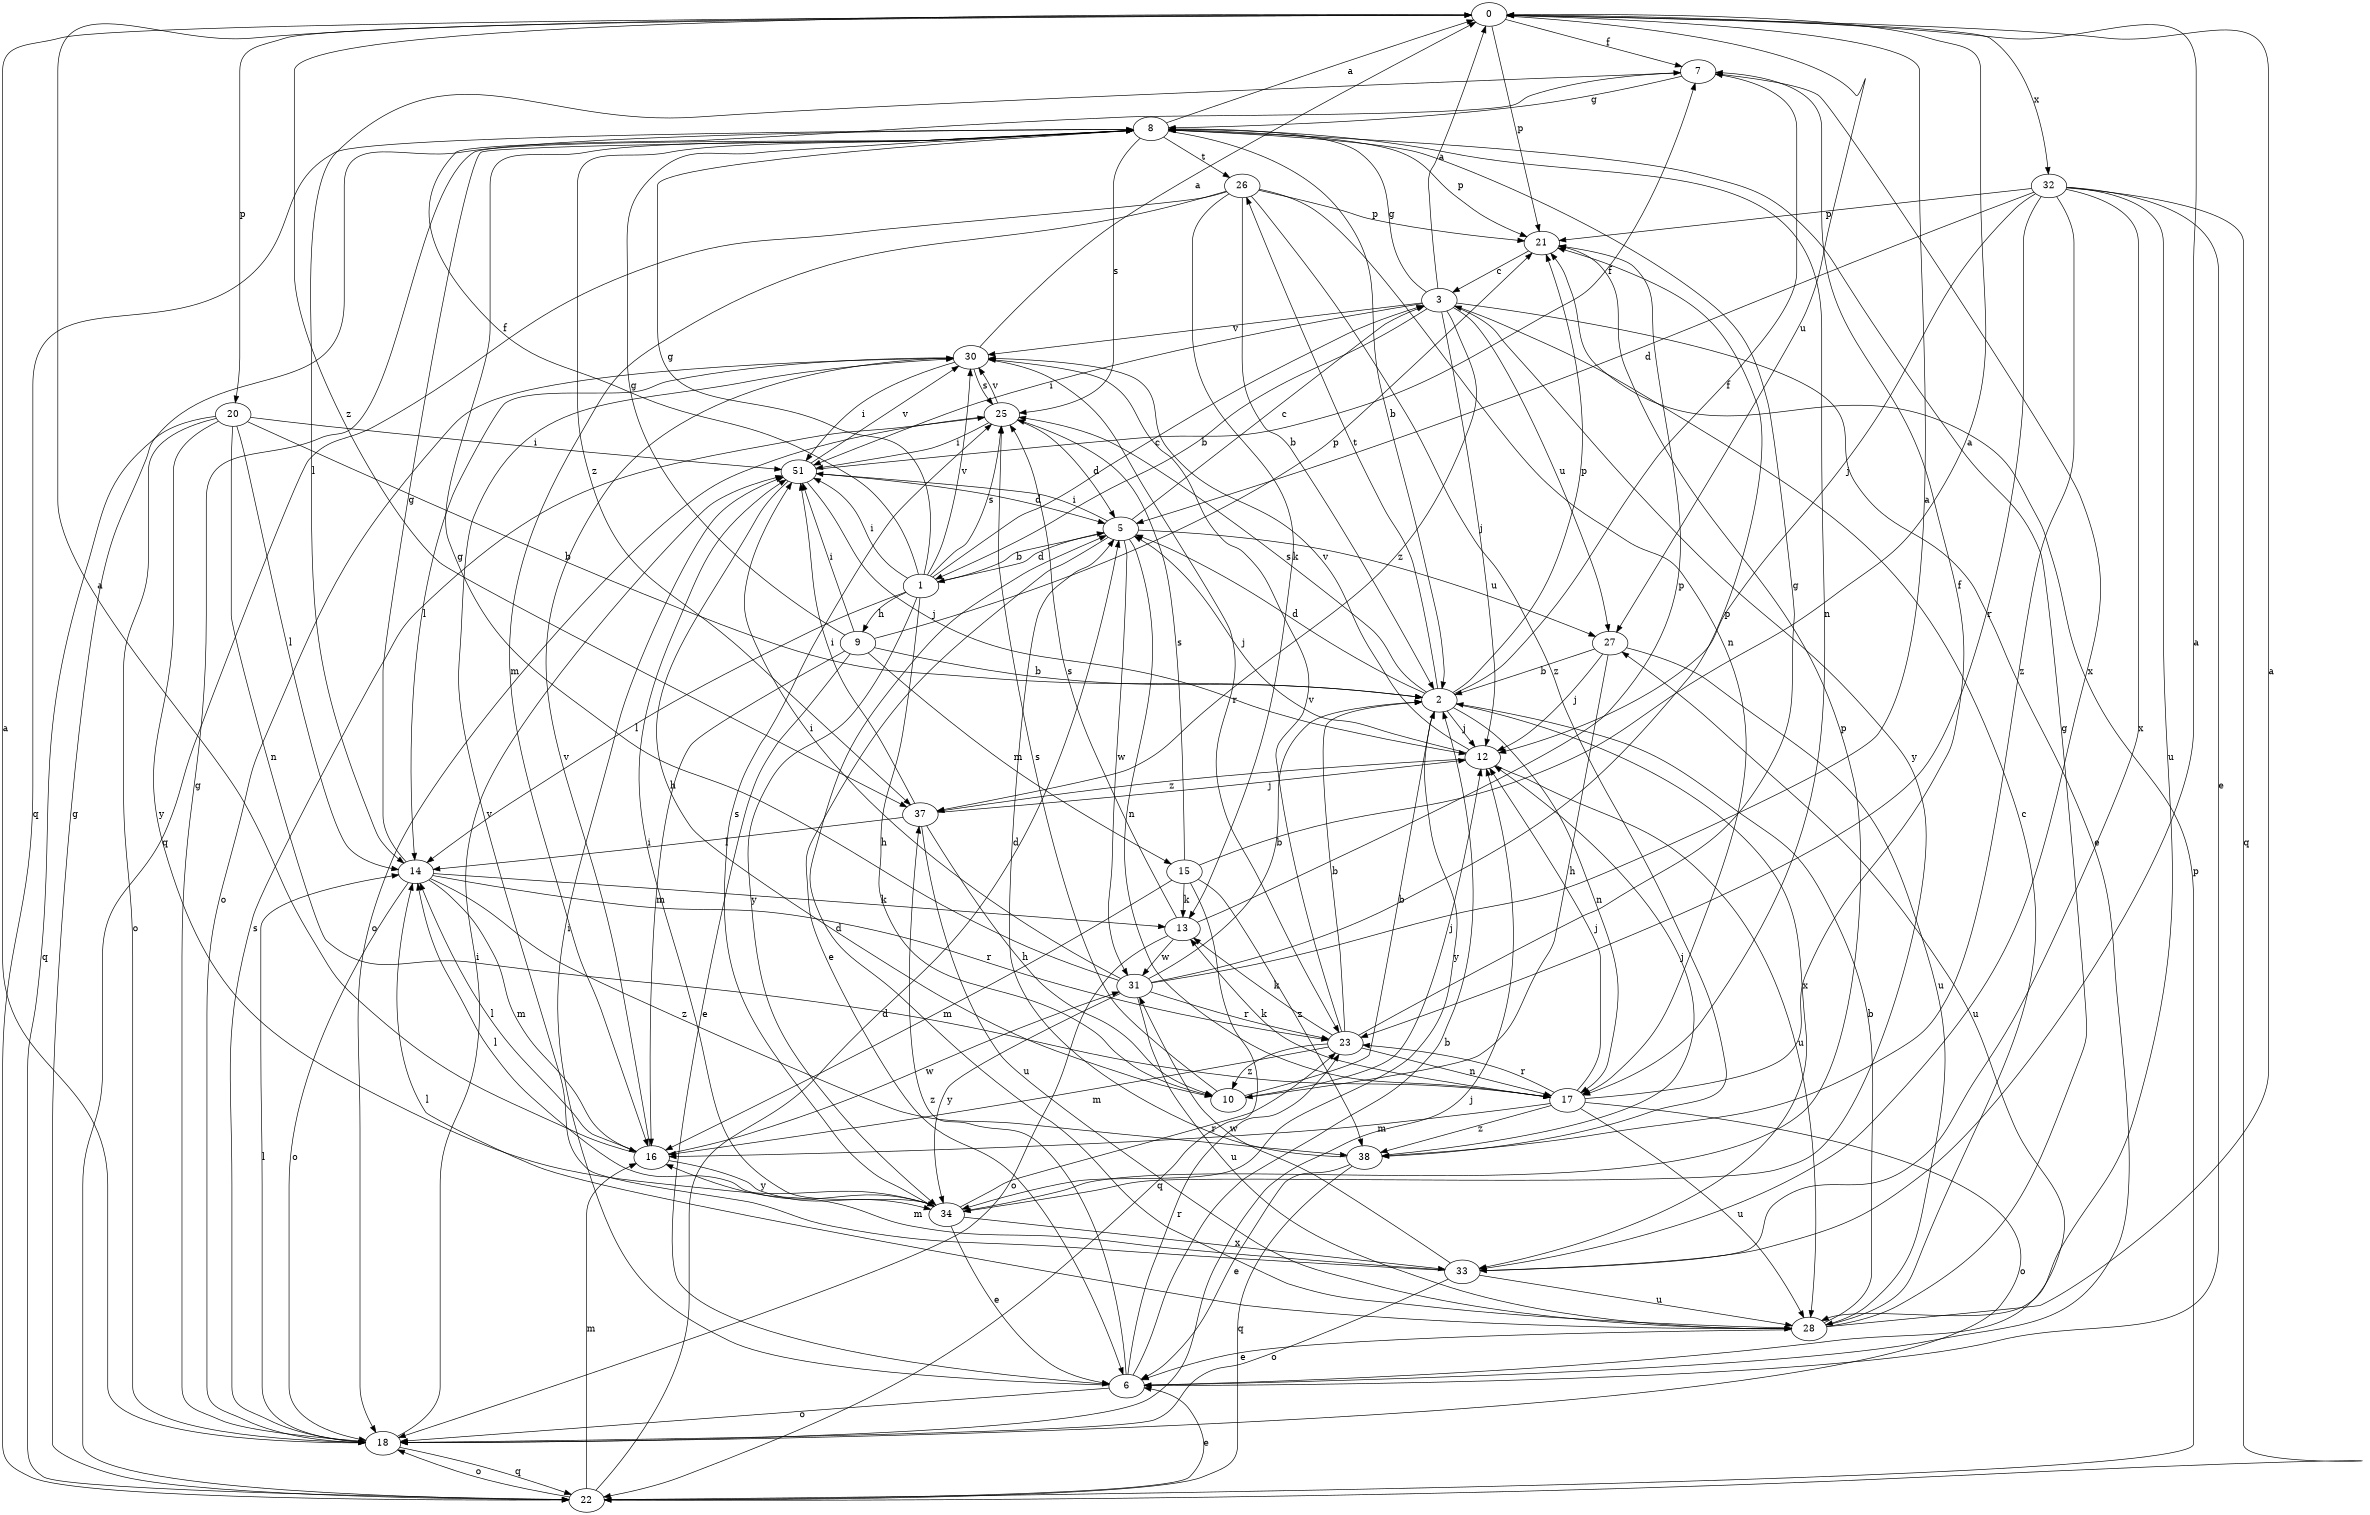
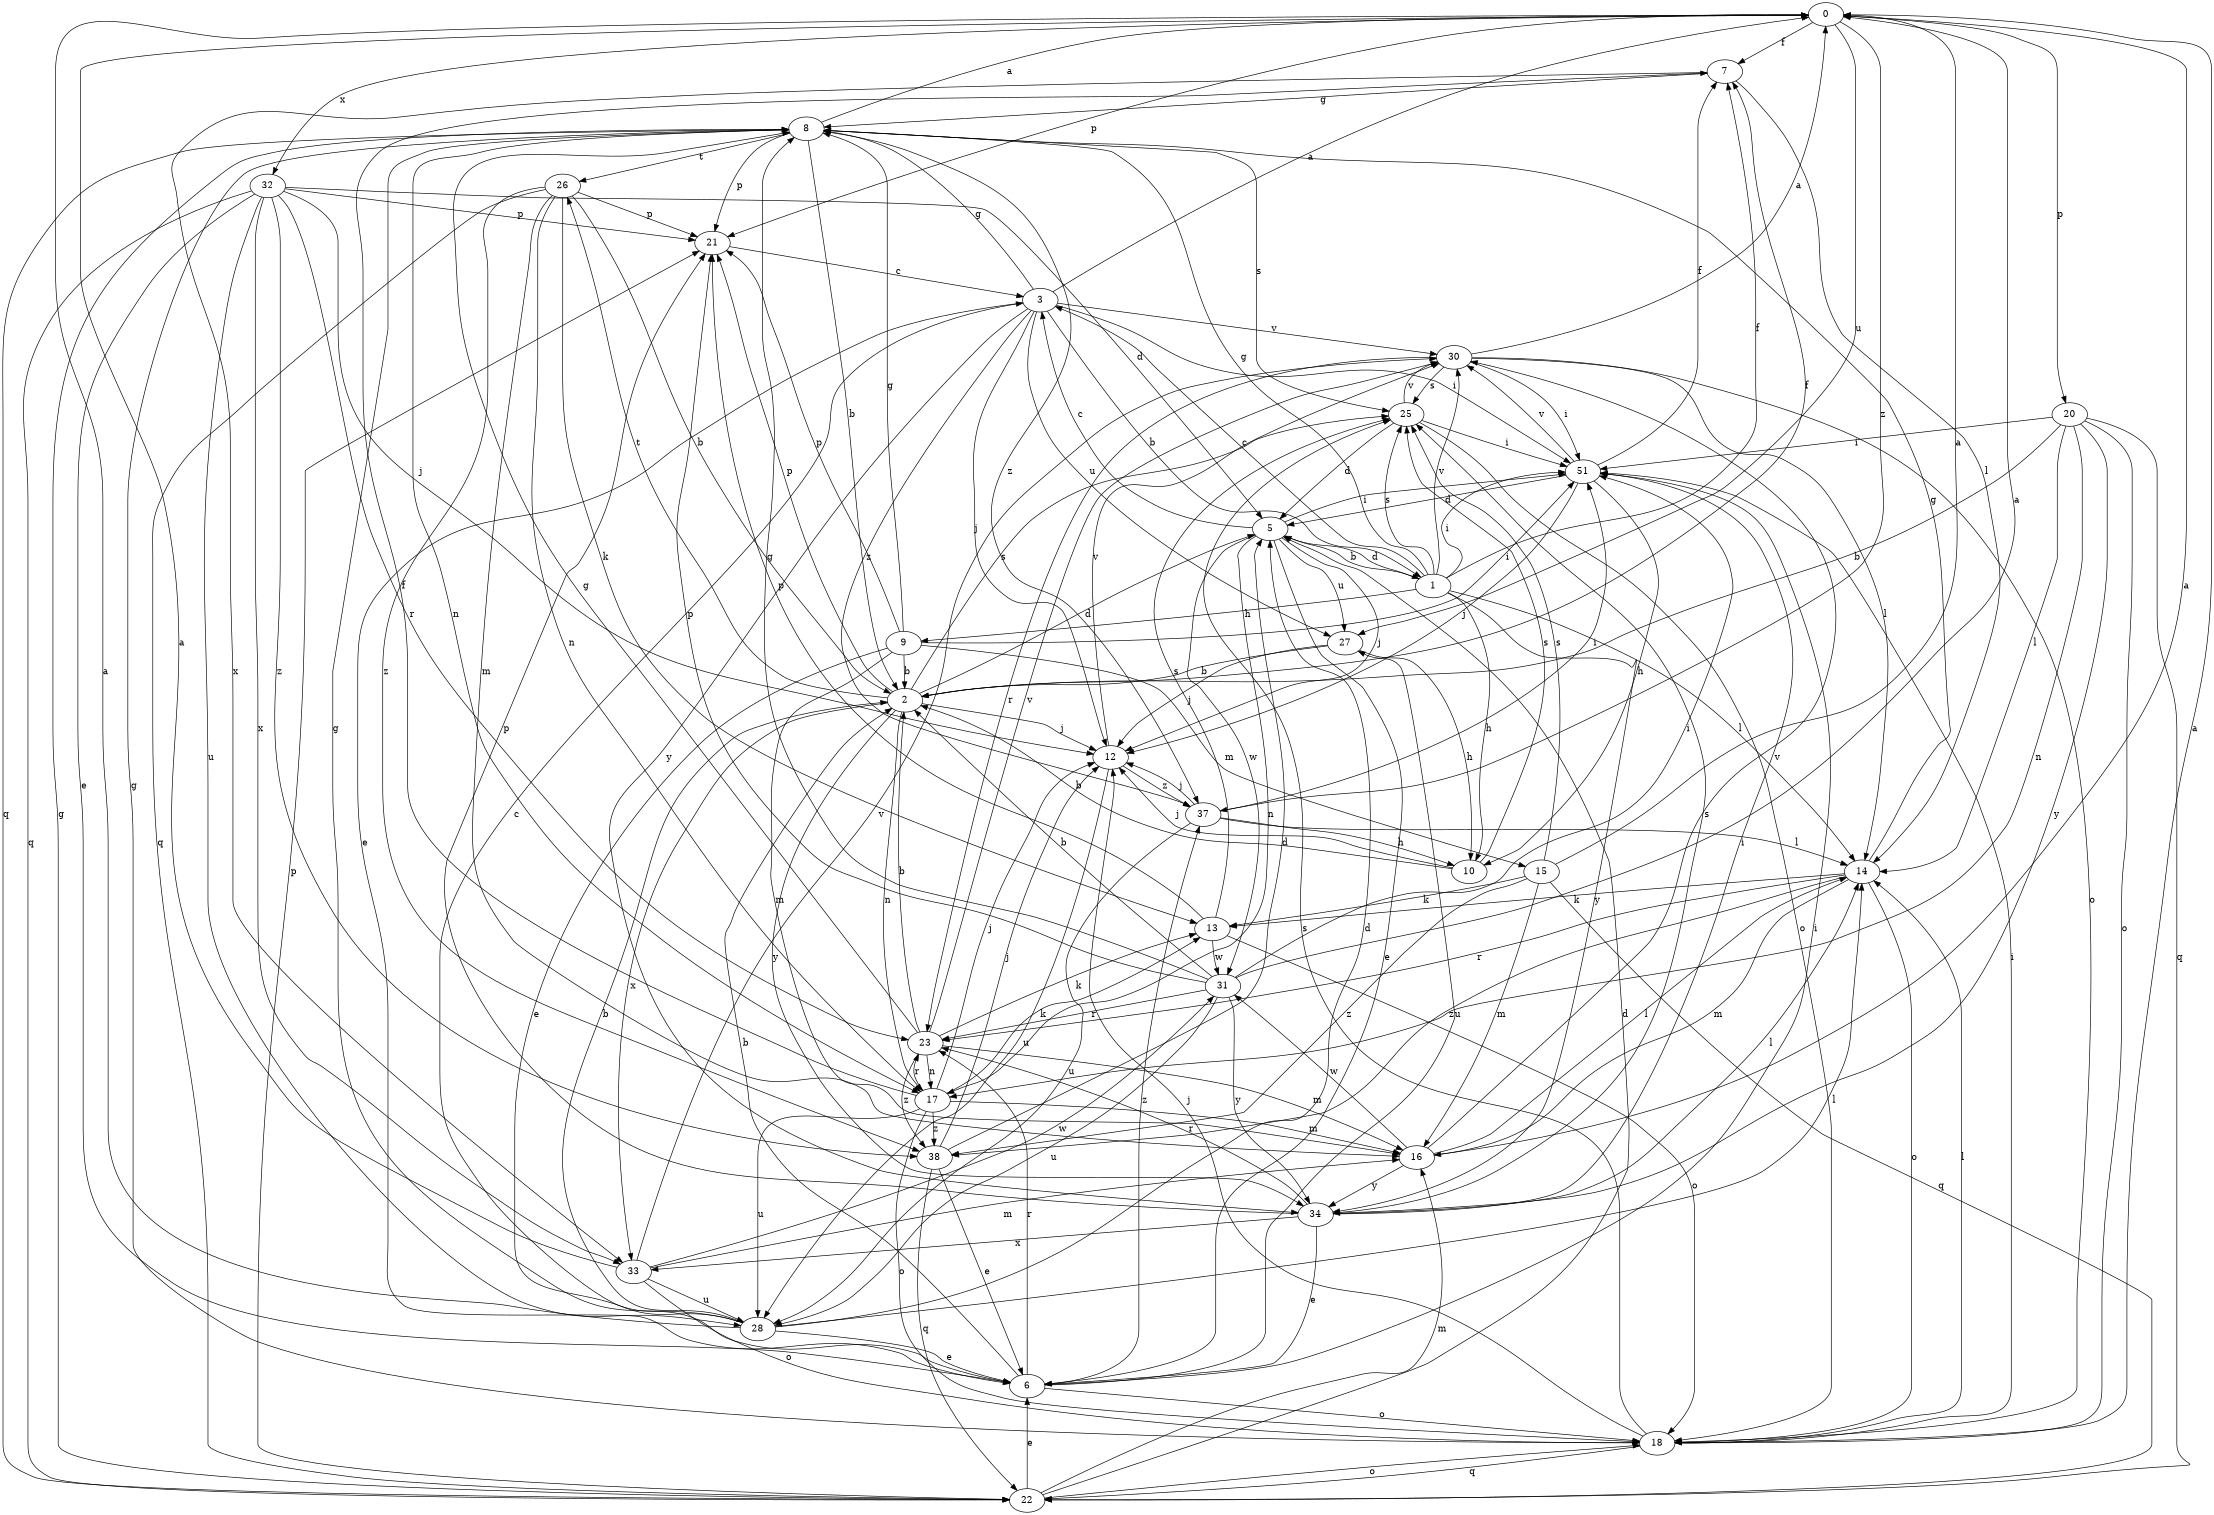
(1284, 695) -> (1360, 665)
(1928, 957) -> none
(1279, 1052) -> (902, 1099)
